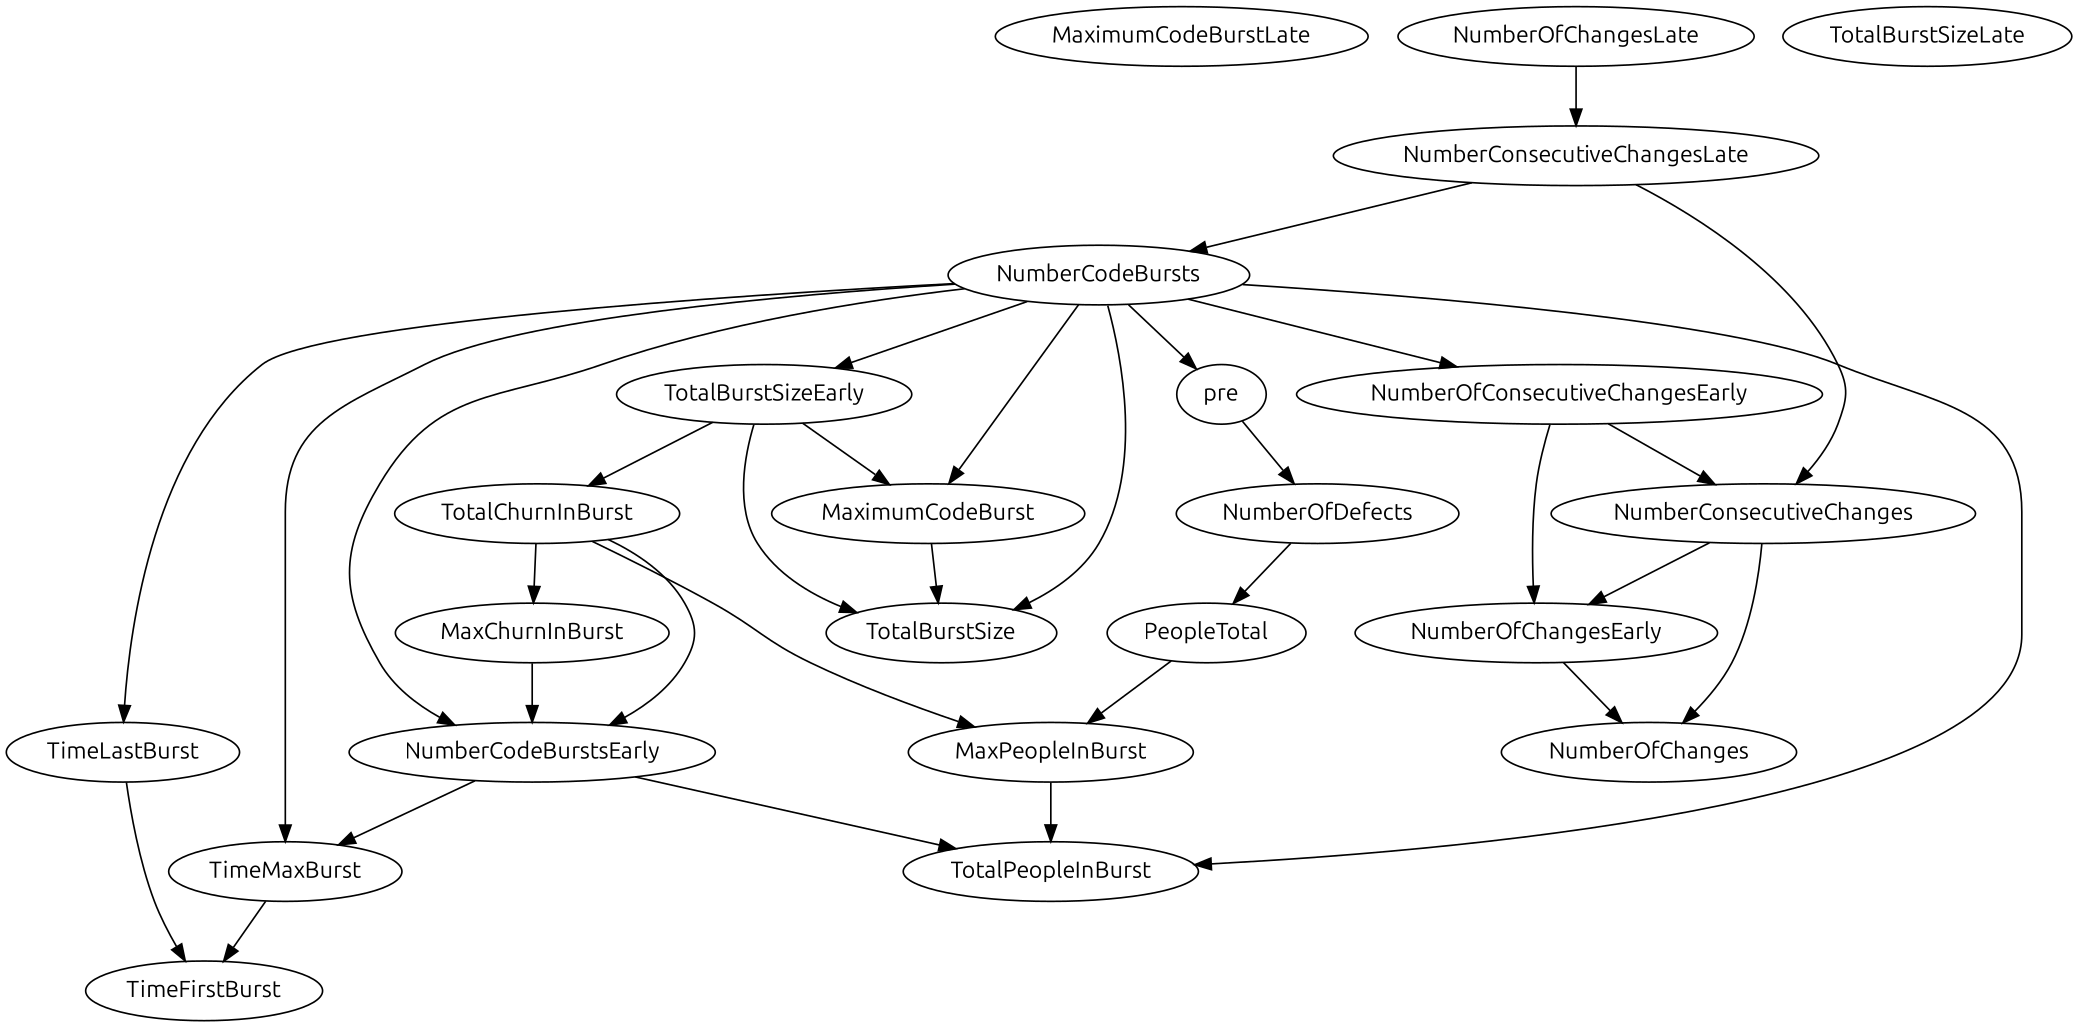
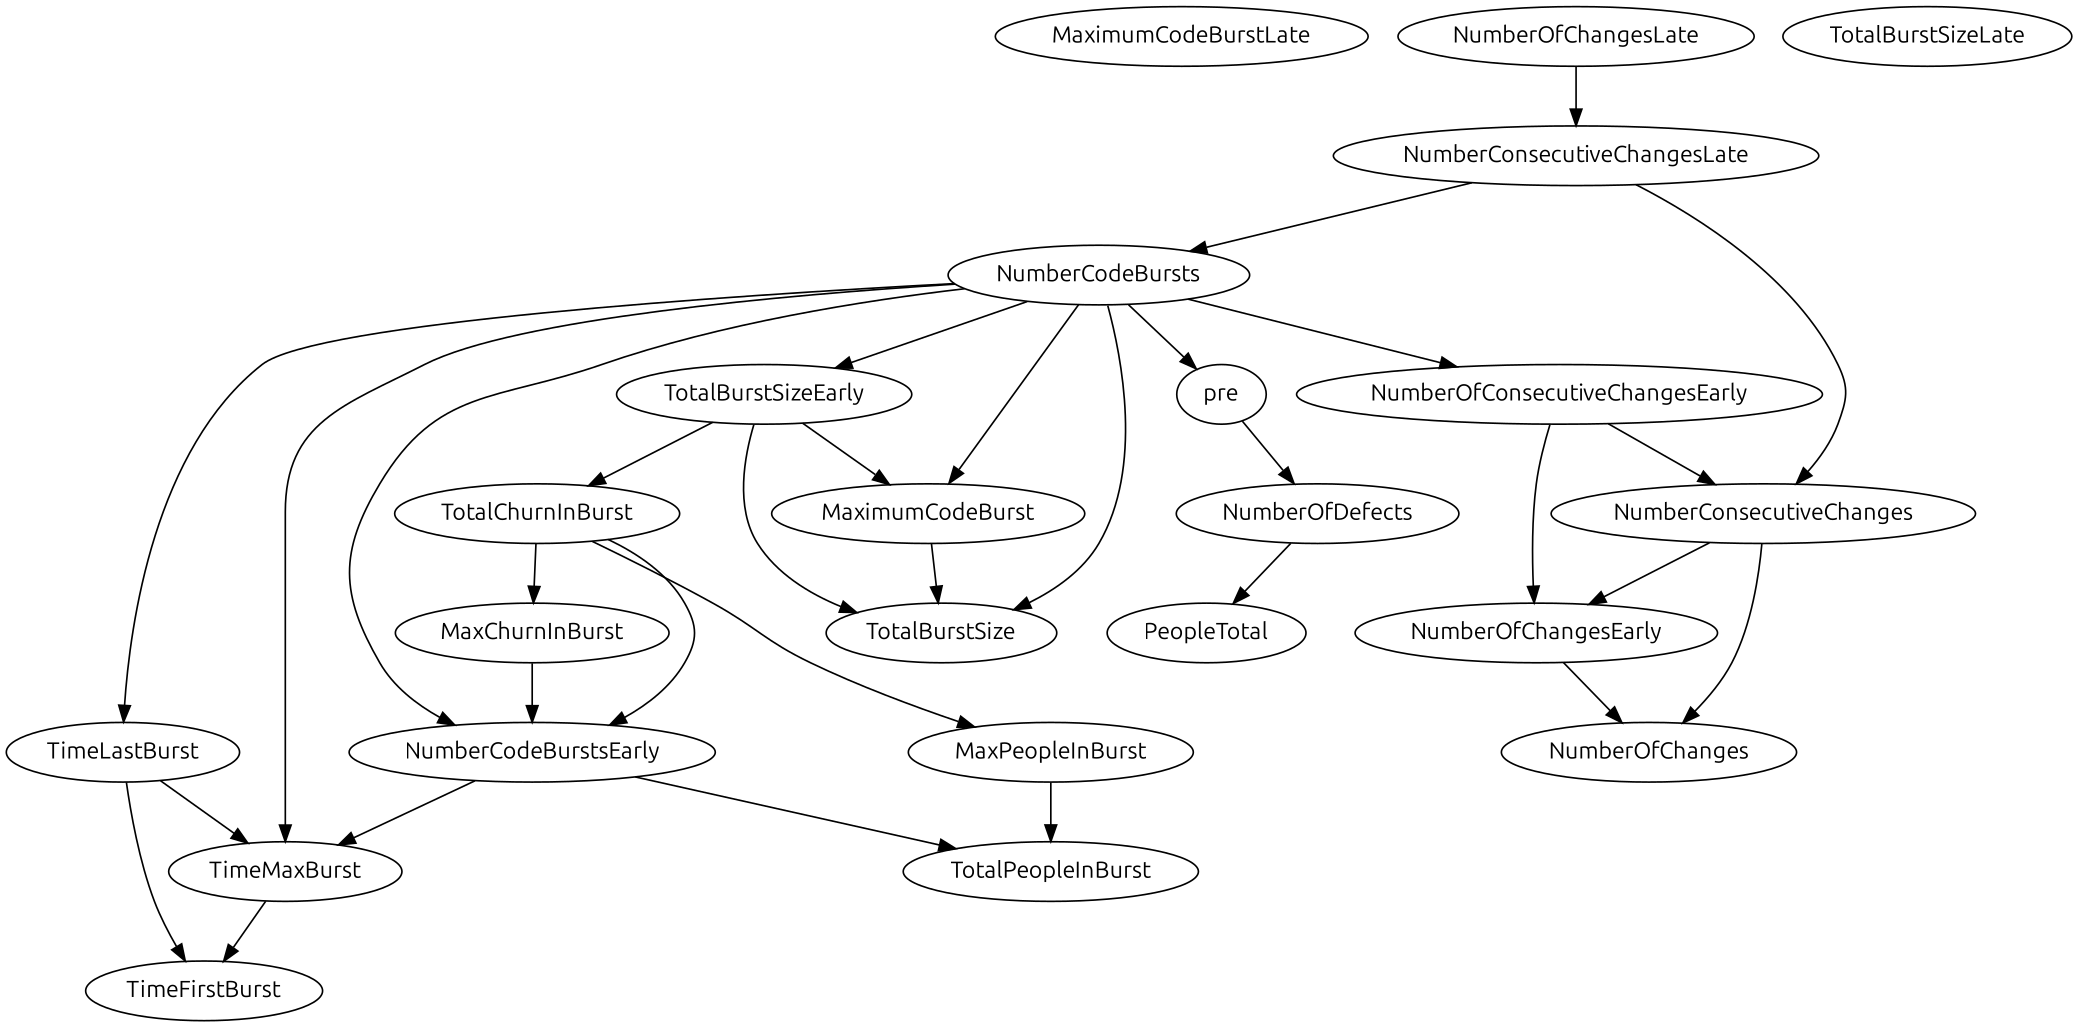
(2022, 583) -> none
(1136, 687) -> none
none -> (197, 807)
